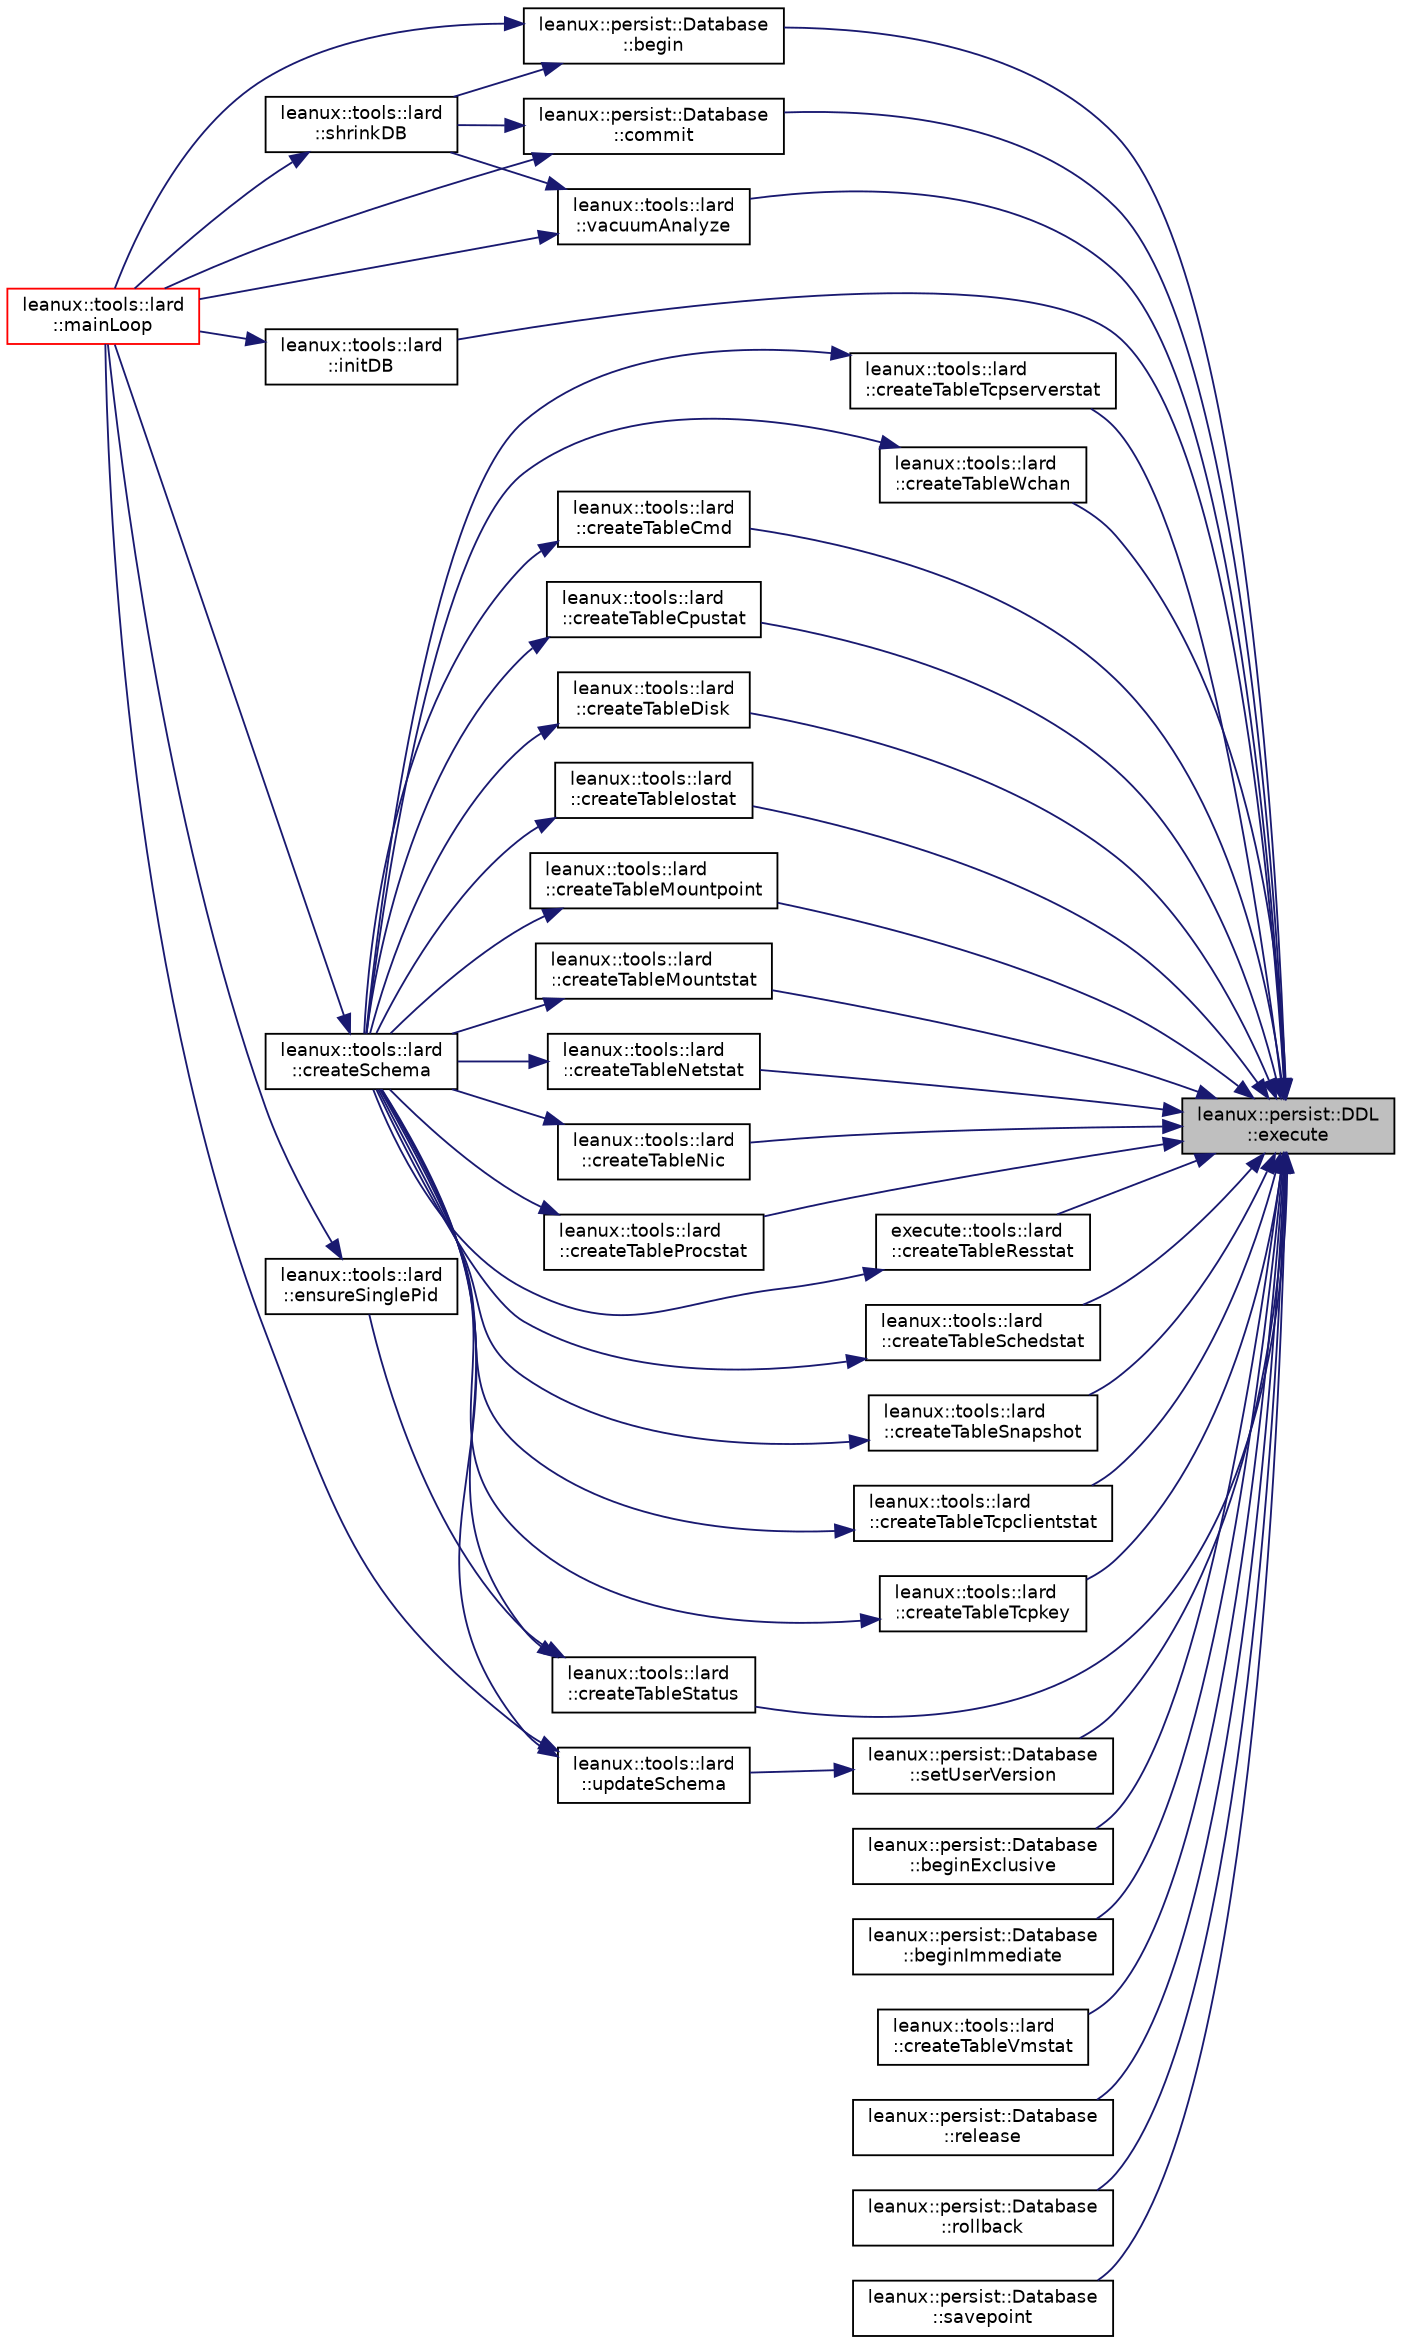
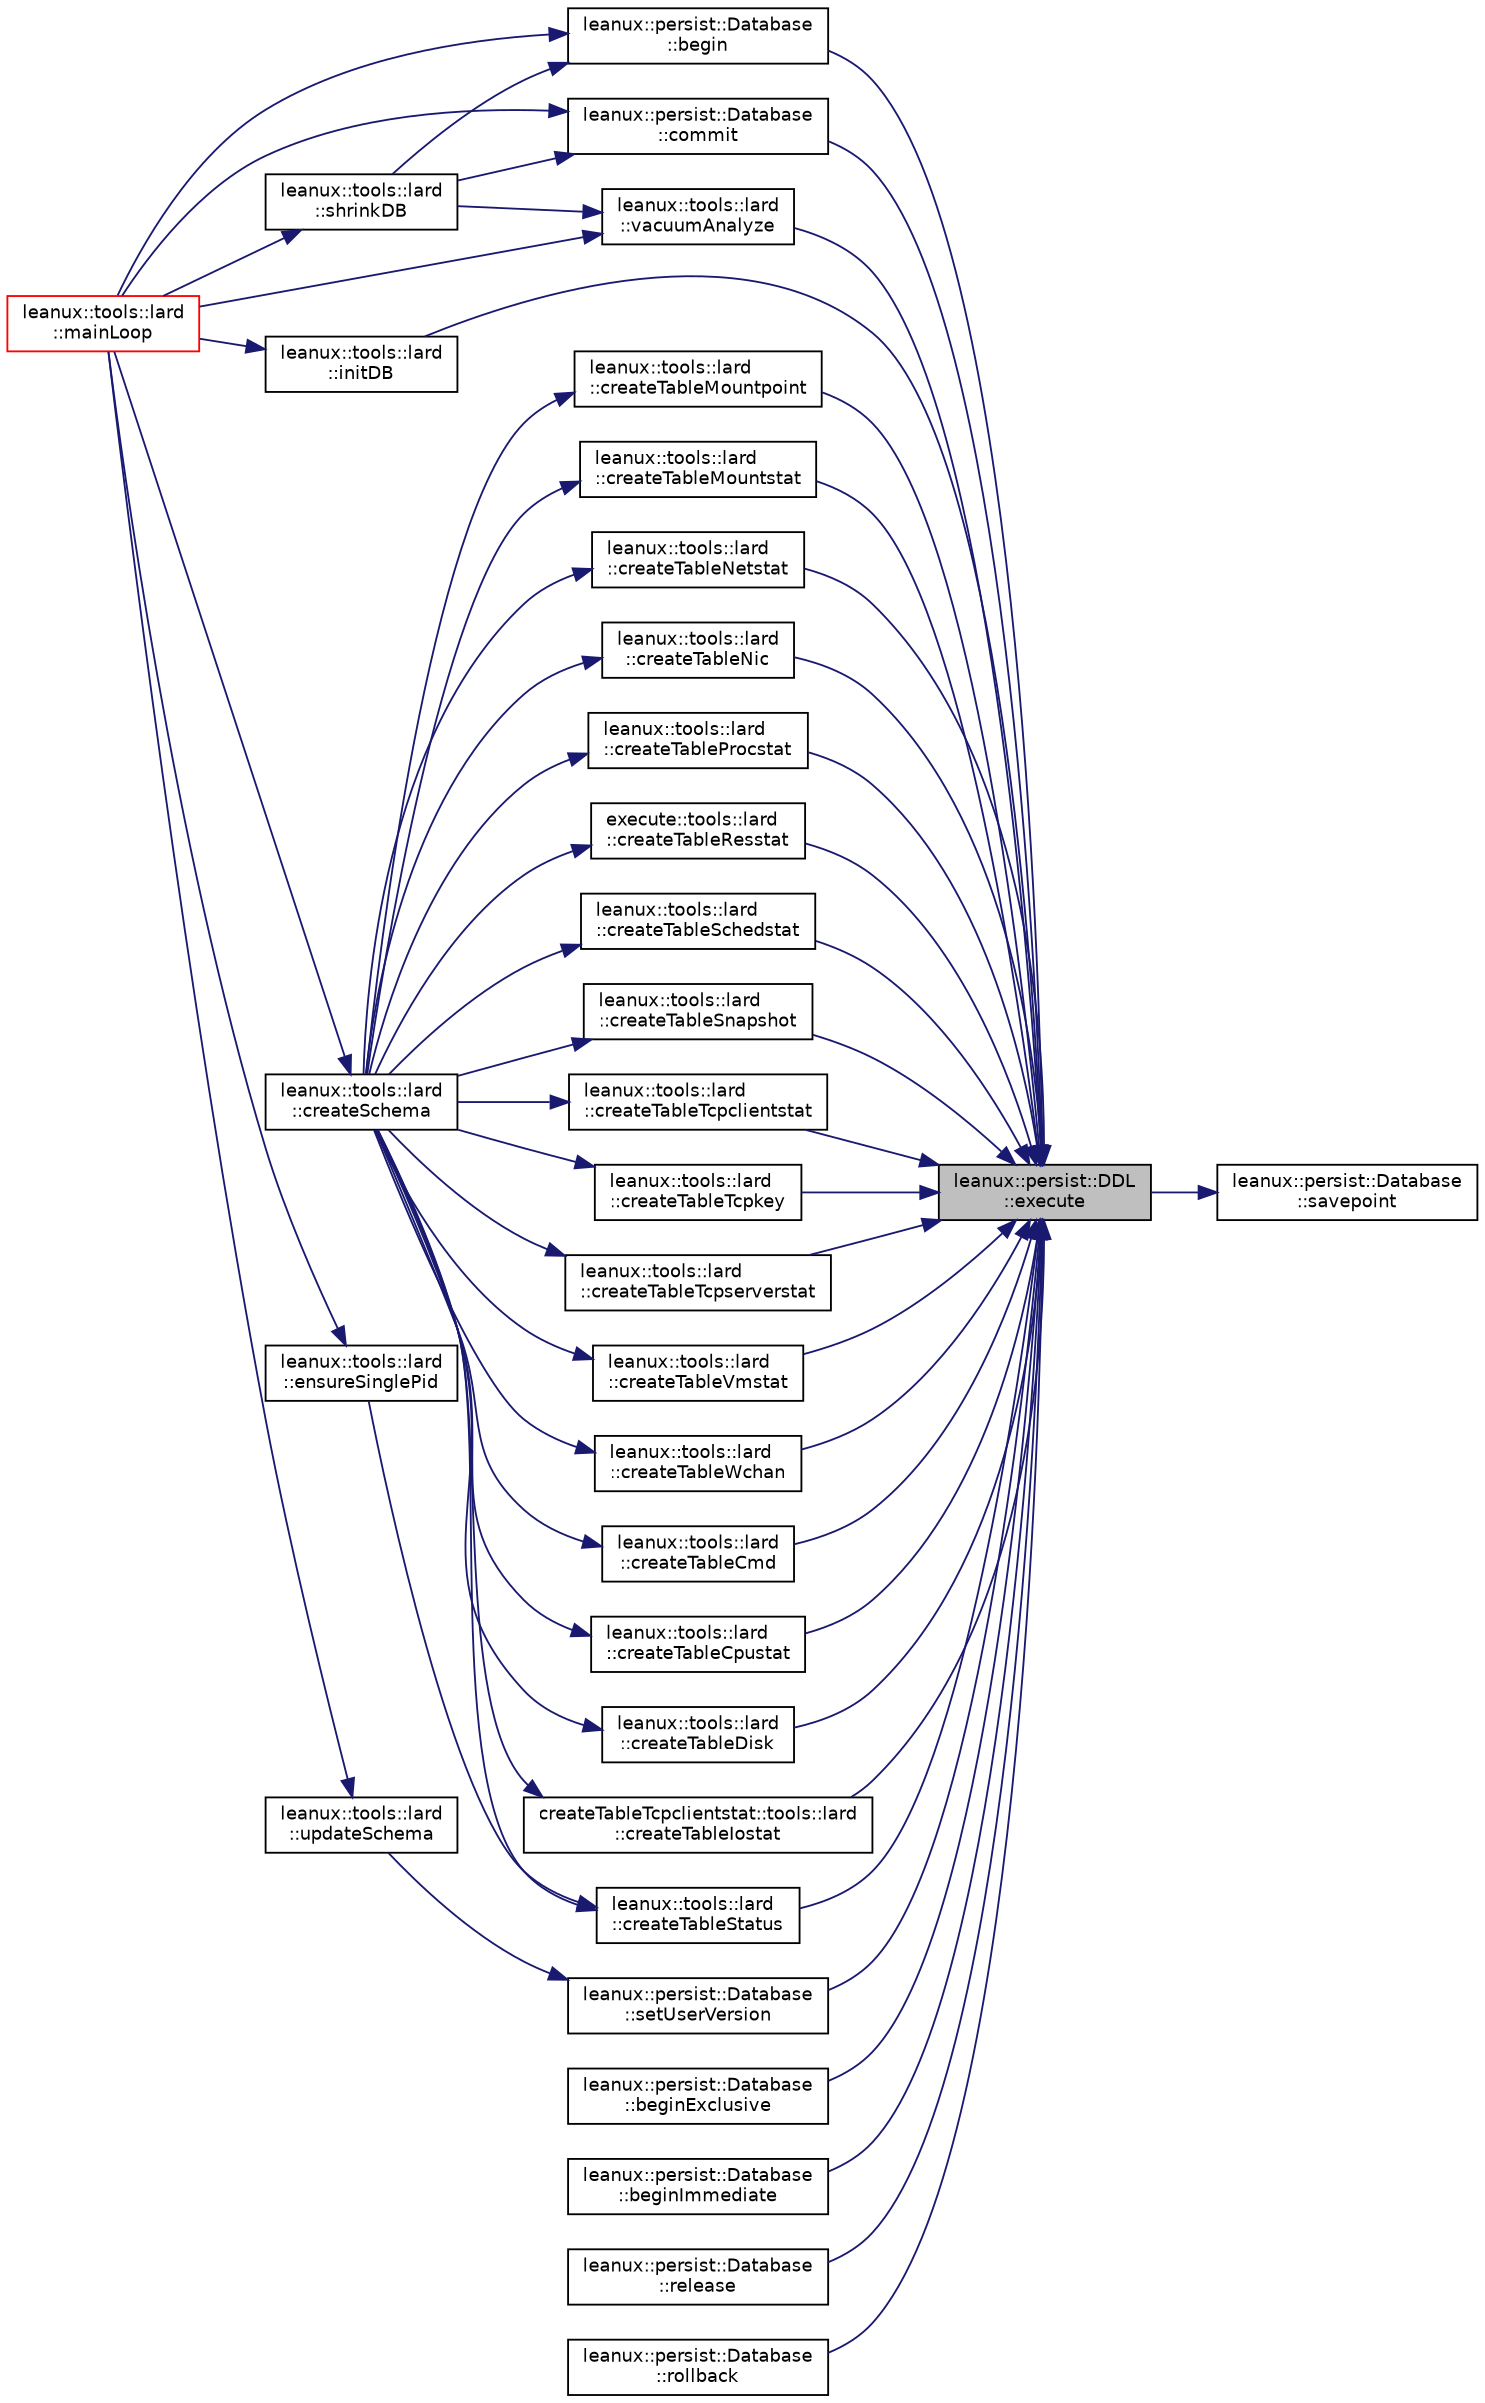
(654, 790) -> (698, 1825)
(462, 1525) -> (454, 1262)
(1251, 1741) -> (1175, 1192)
